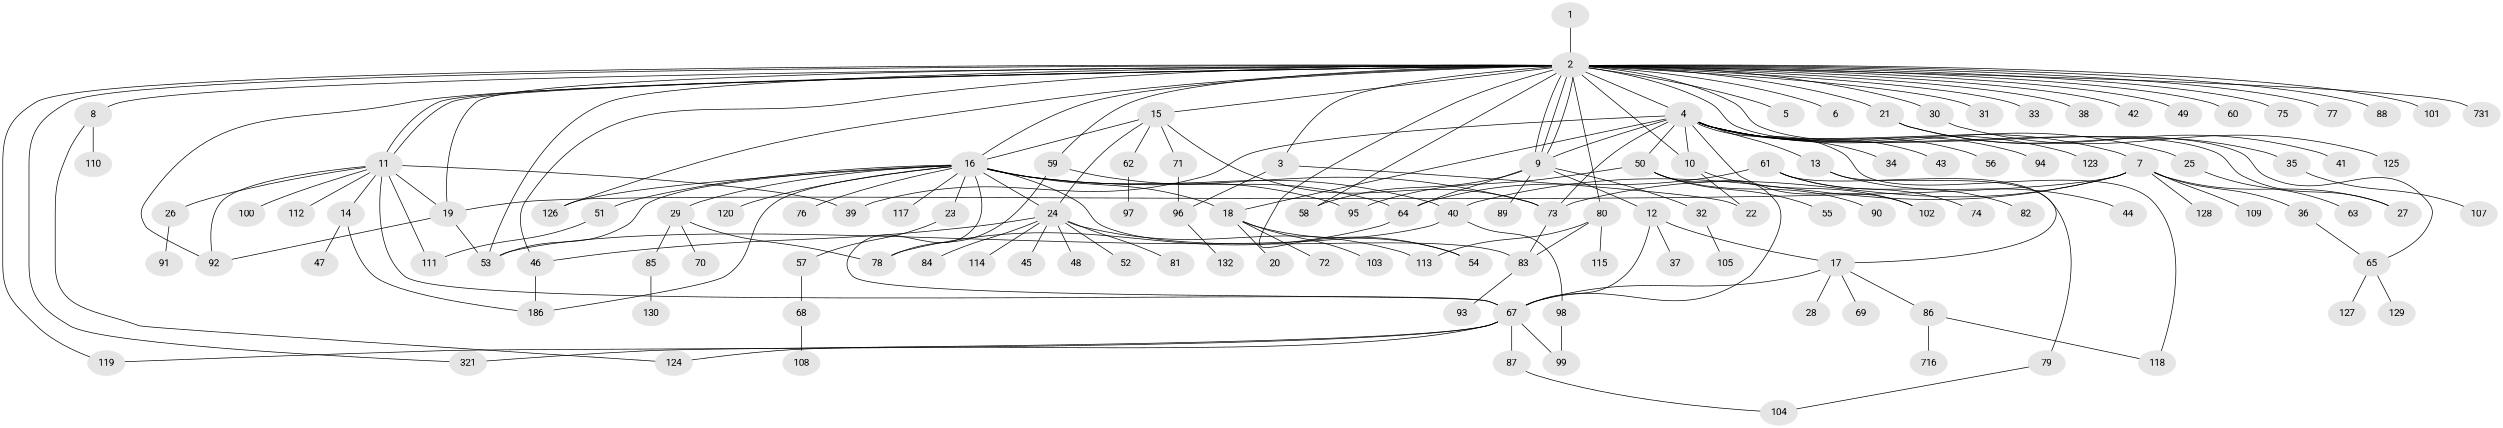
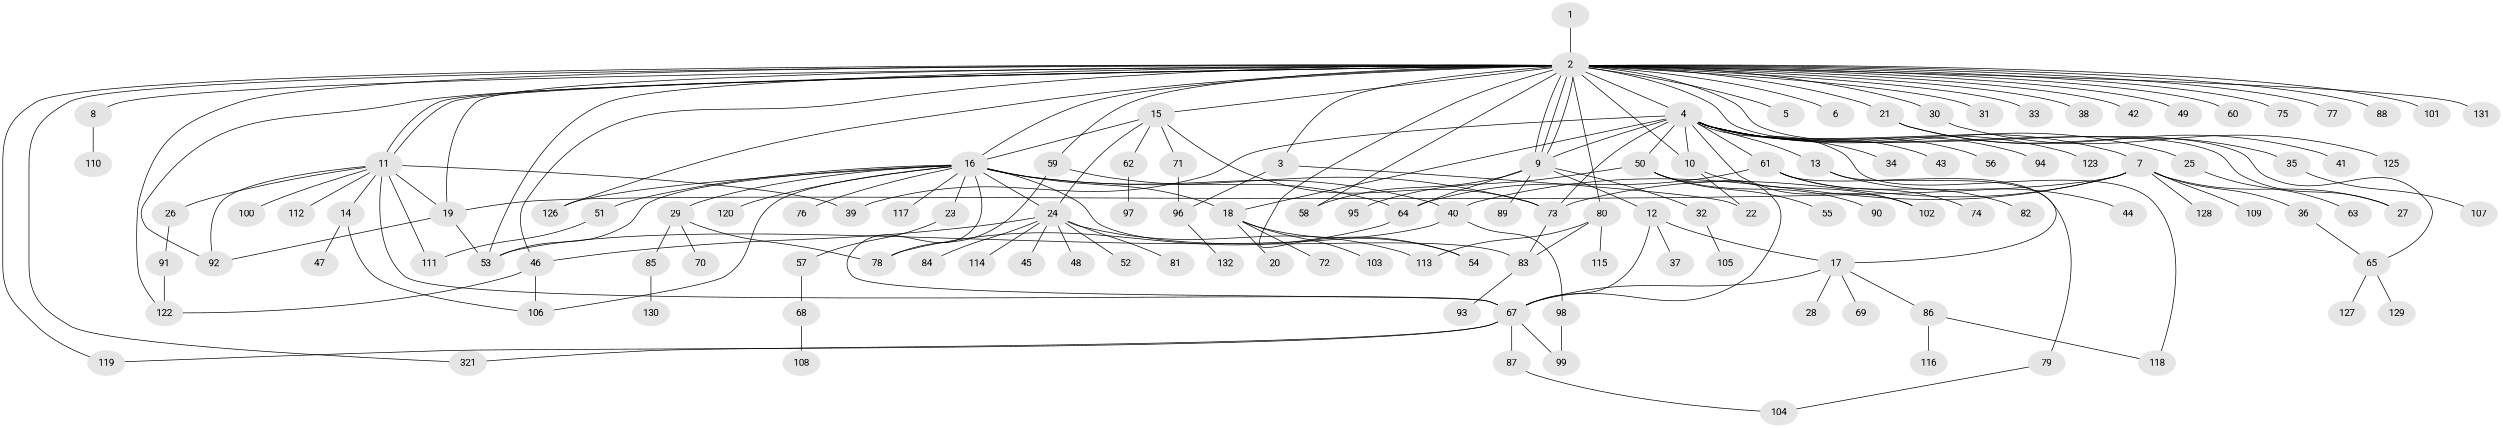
(2482, 115) -> (2482, 115)
none -> (1725, 139)
(1164, 183) -> none
none -> (164, 313)
(536, 313) -> (536, 313)
(674, 363) -> none
(1929, 363) -> (1929, 363)
